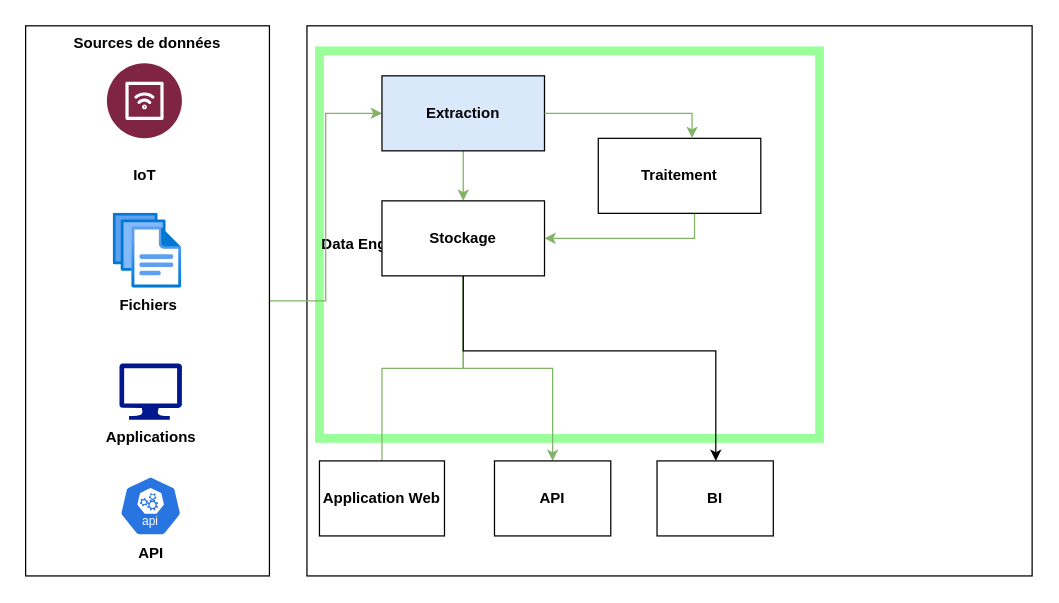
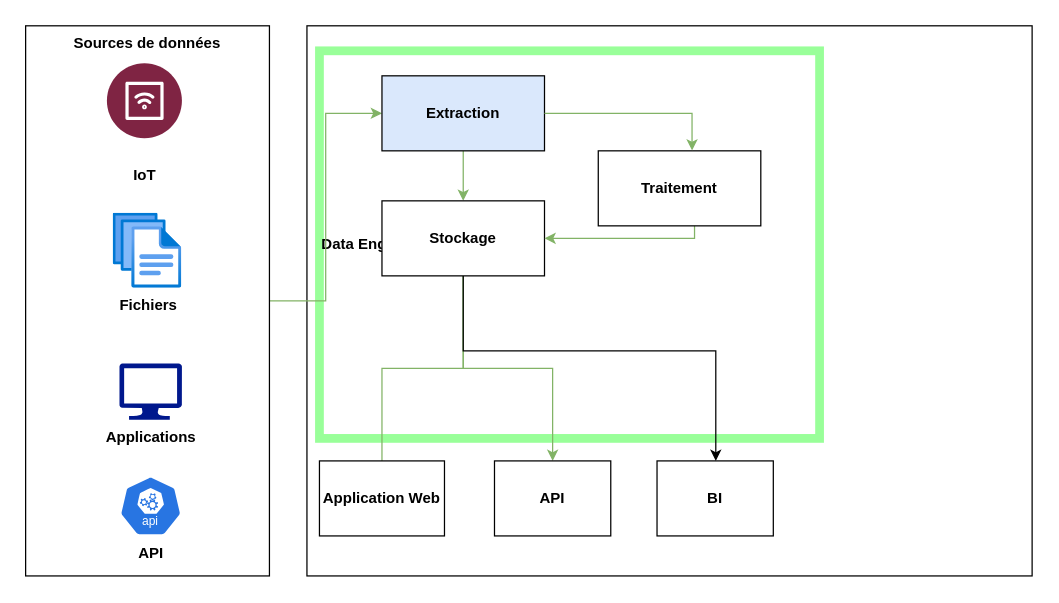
(679, 176) -> (679, 188)
